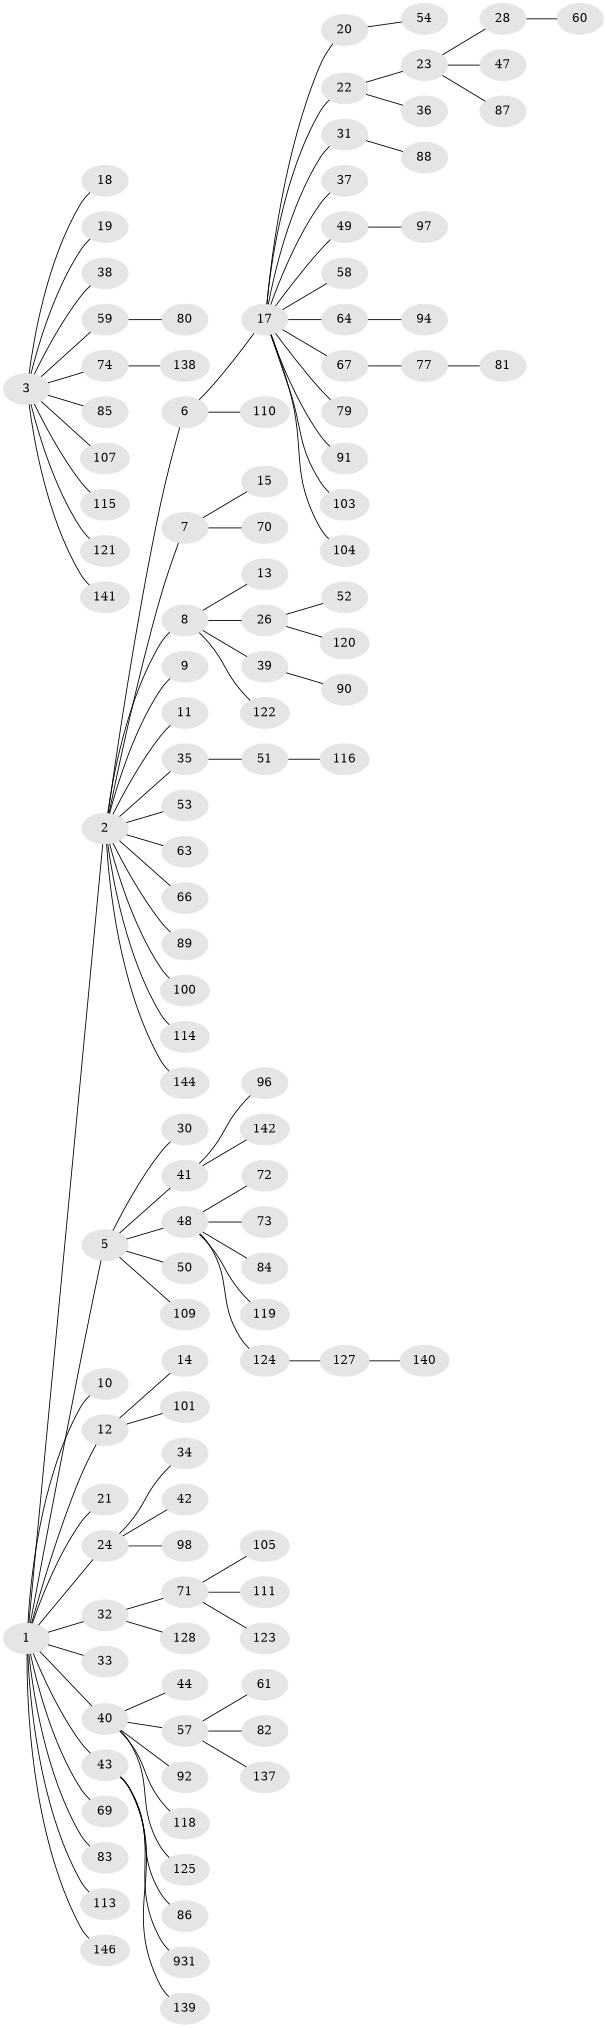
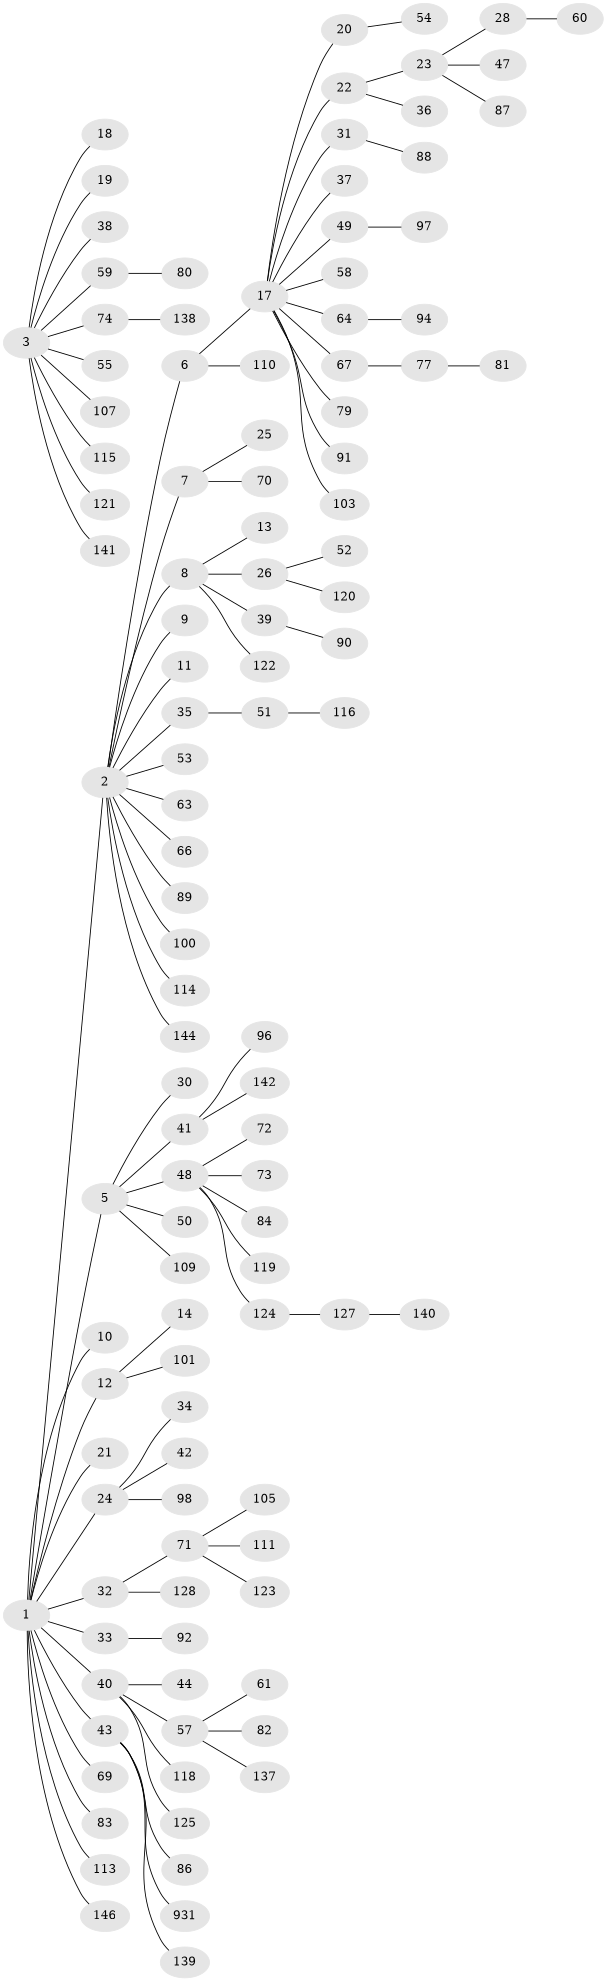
(105, 412) -> (105, 366)
(265, 482) -> (265, 435)
(345, 551) -> none
(145, 1748) -> (145, 1638)
